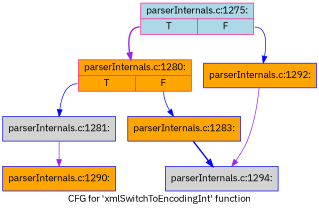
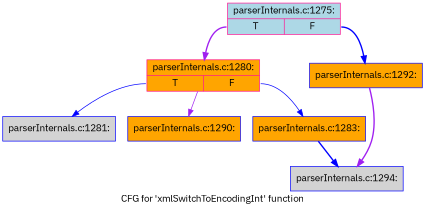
(265, 39) -> (357, 37)
(252, 126) -> (374, 125)
(59, 150) -> (194, 101)
